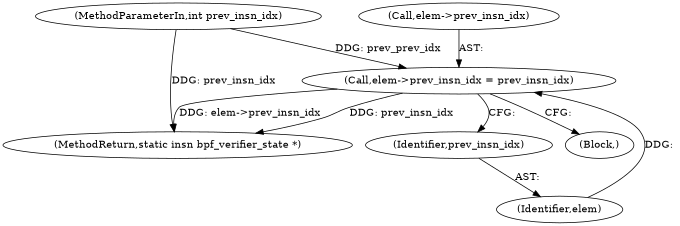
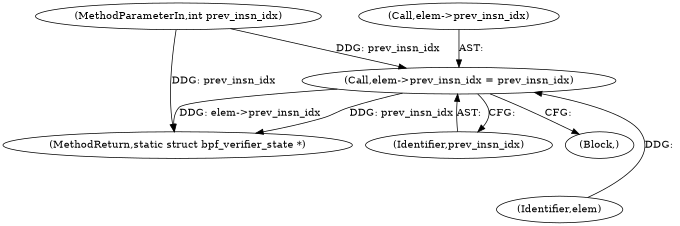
(388, 48) -> (388, 48)
(178, 145) -> (178, 145)
(507, 176) -> (457, 117)
